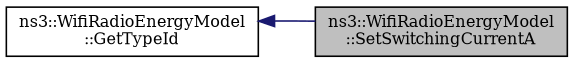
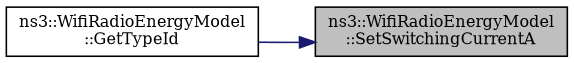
(295, 21) -> (279, 42)
